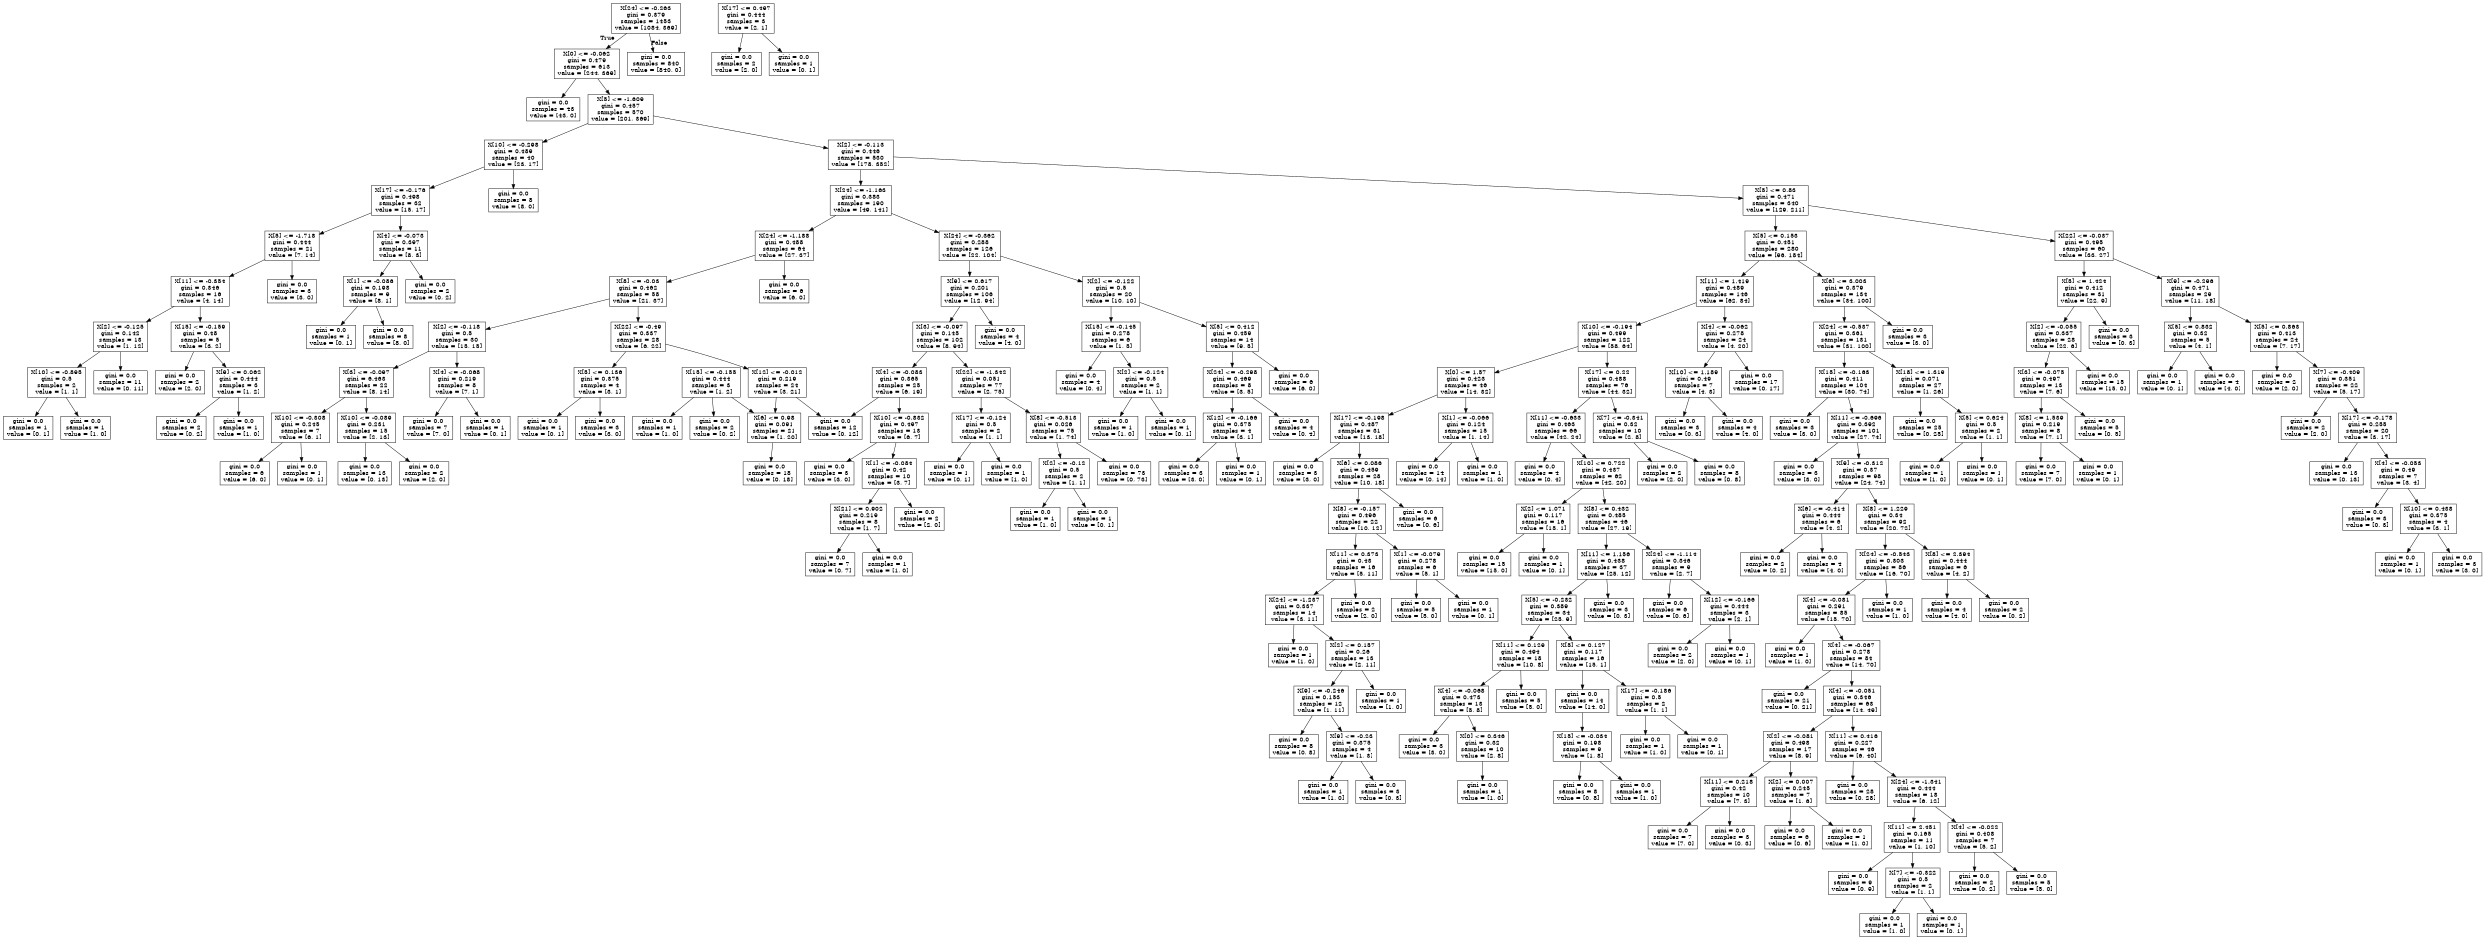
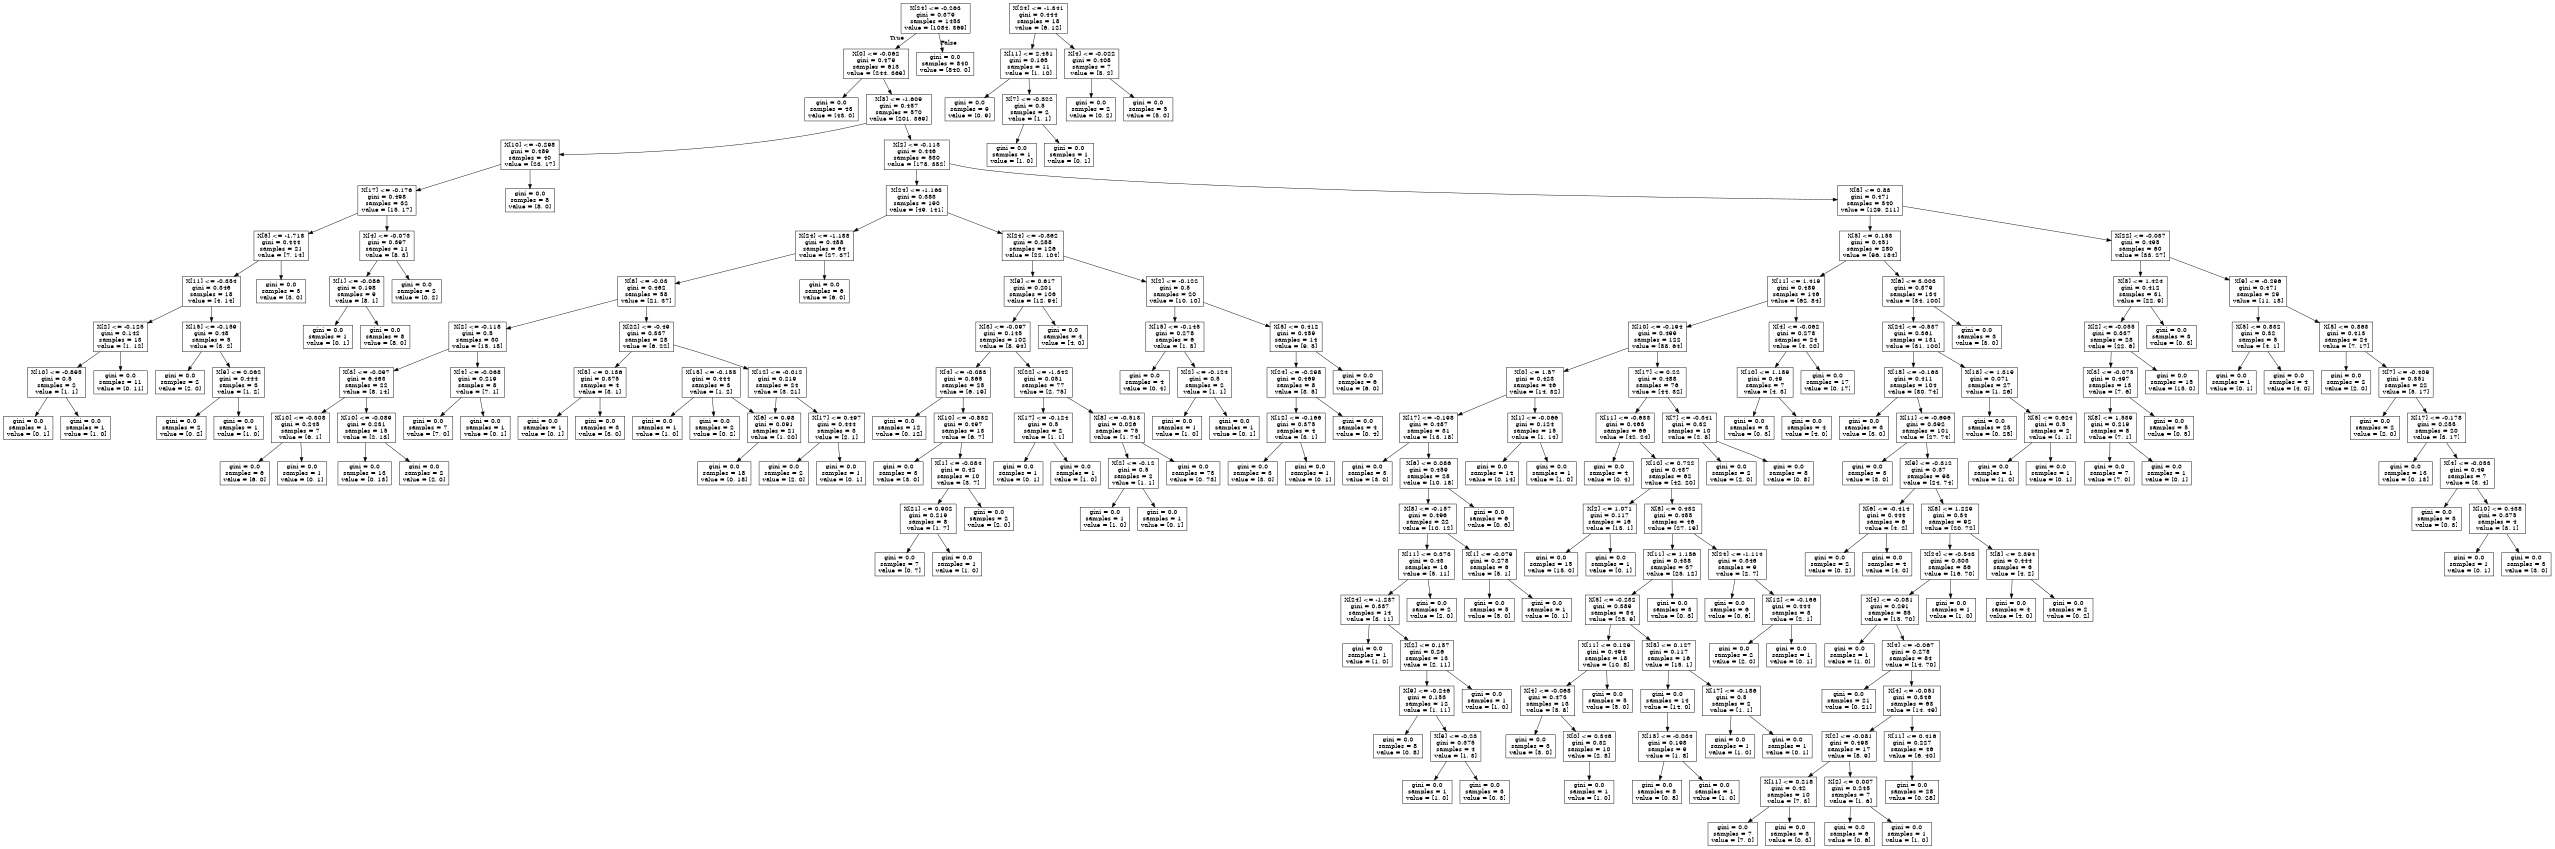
(200, 291) -> (212, 291)
(807, 405) -> (805, 404)
(1883, 768) -> none
